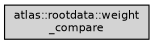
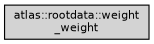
(77, 22) -> (77, 22)
